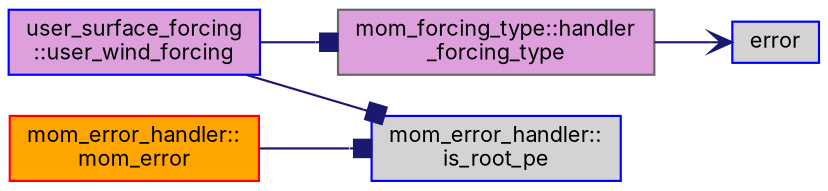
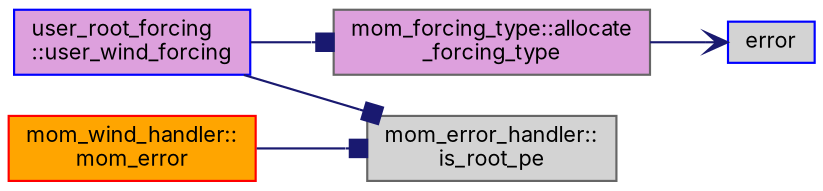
(134, 42) -> (132, 42)
(496, 42) -> (492, 42)
(134, 148) -> (132, 148)
(496, 148) -> (492, 148)
